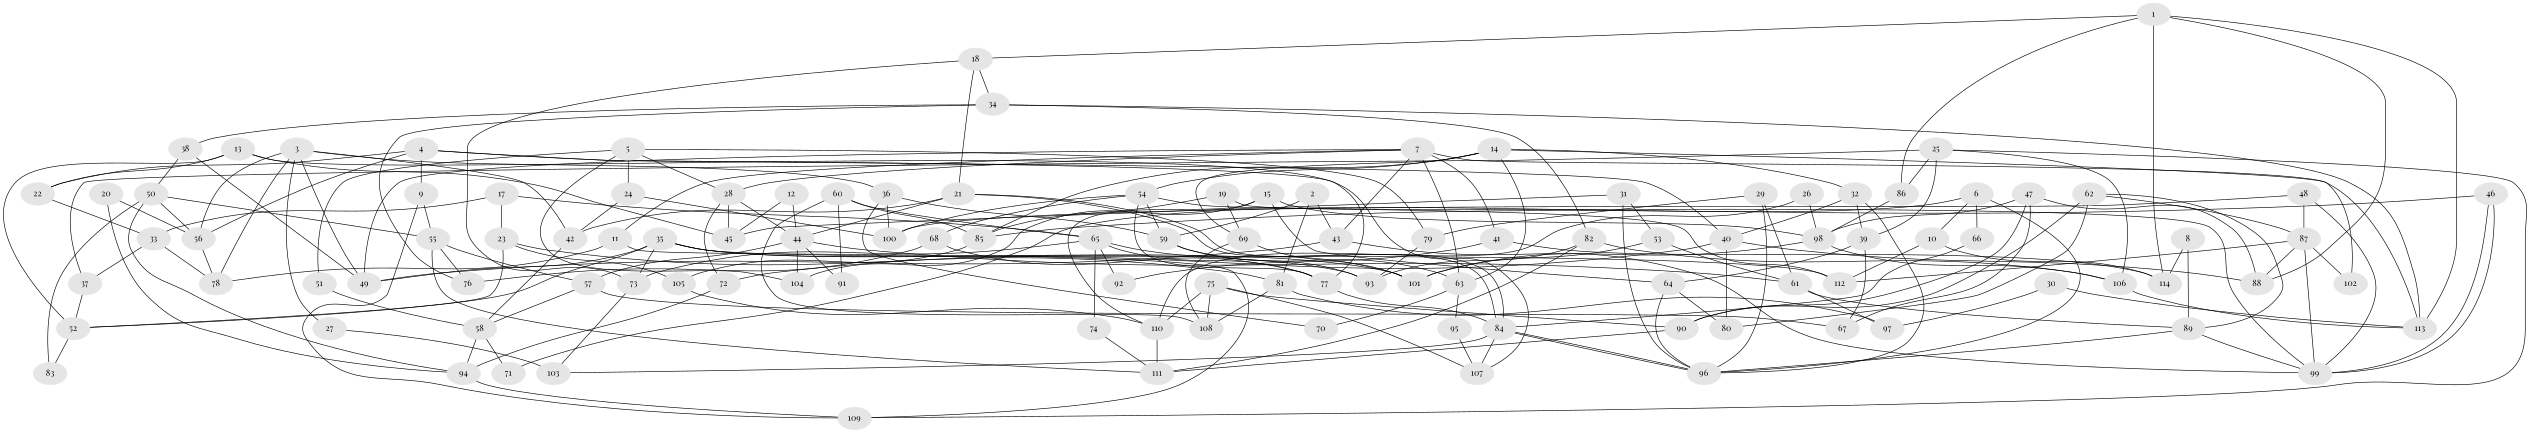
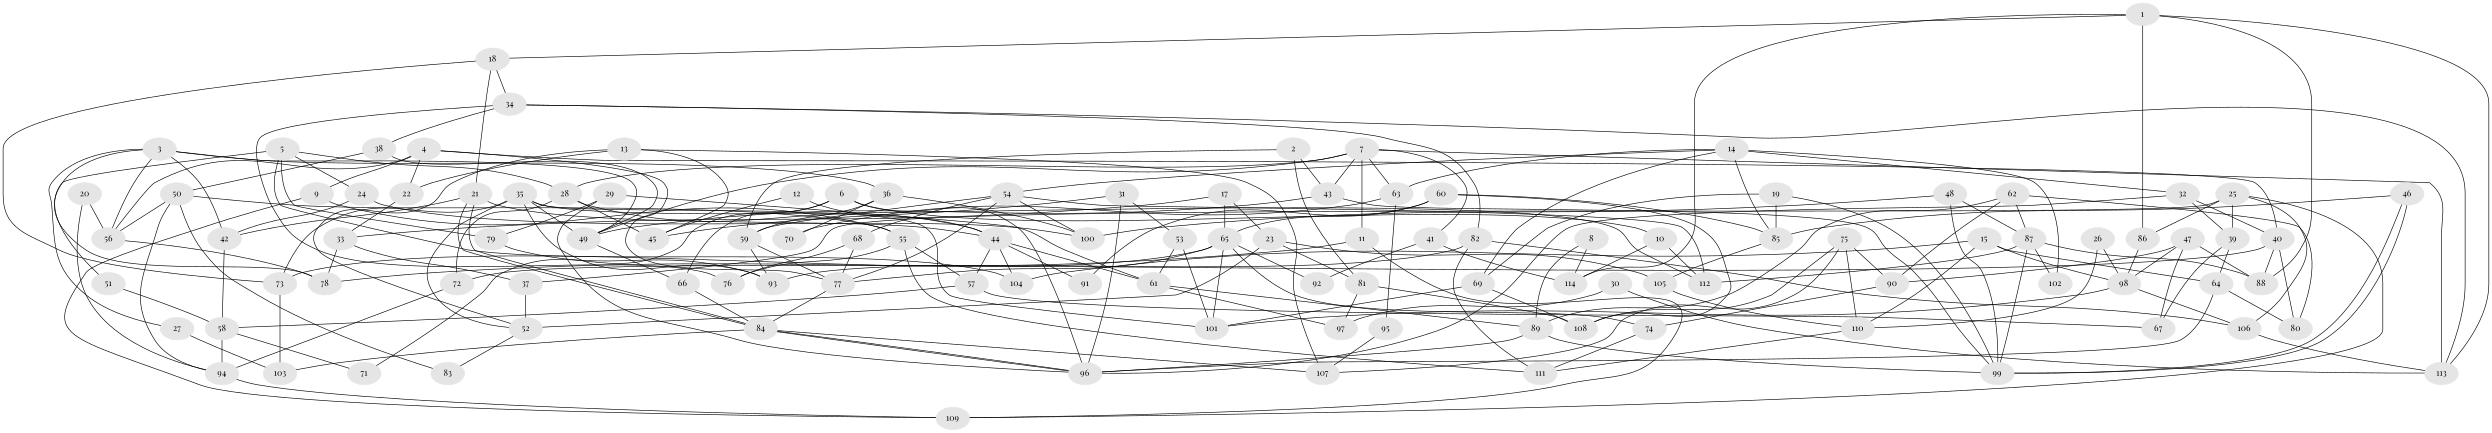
(1312, 260) -> (791, 261)
none -> (633, 261)
(1419, 351) -> (1781, 304)
